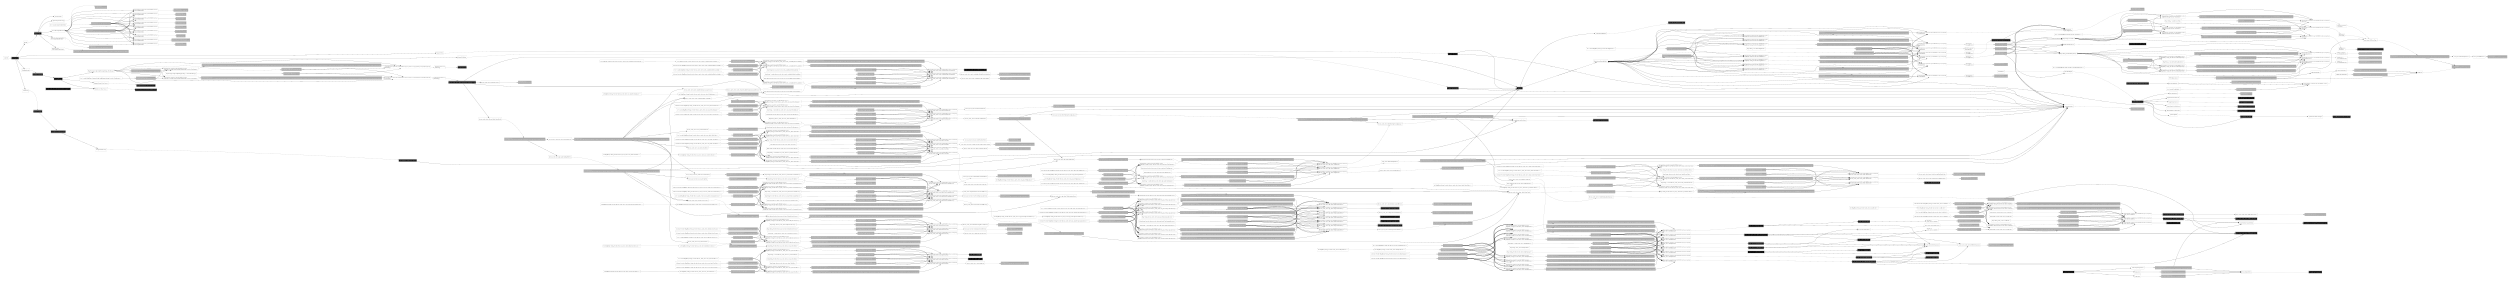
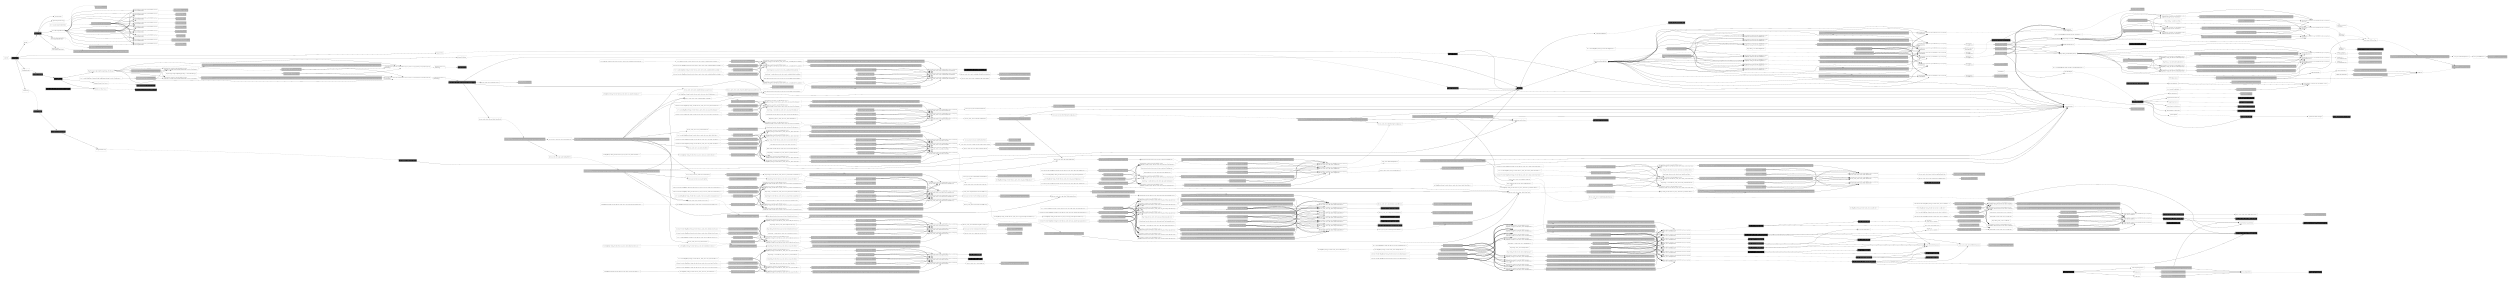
none -> (1756, 239)
